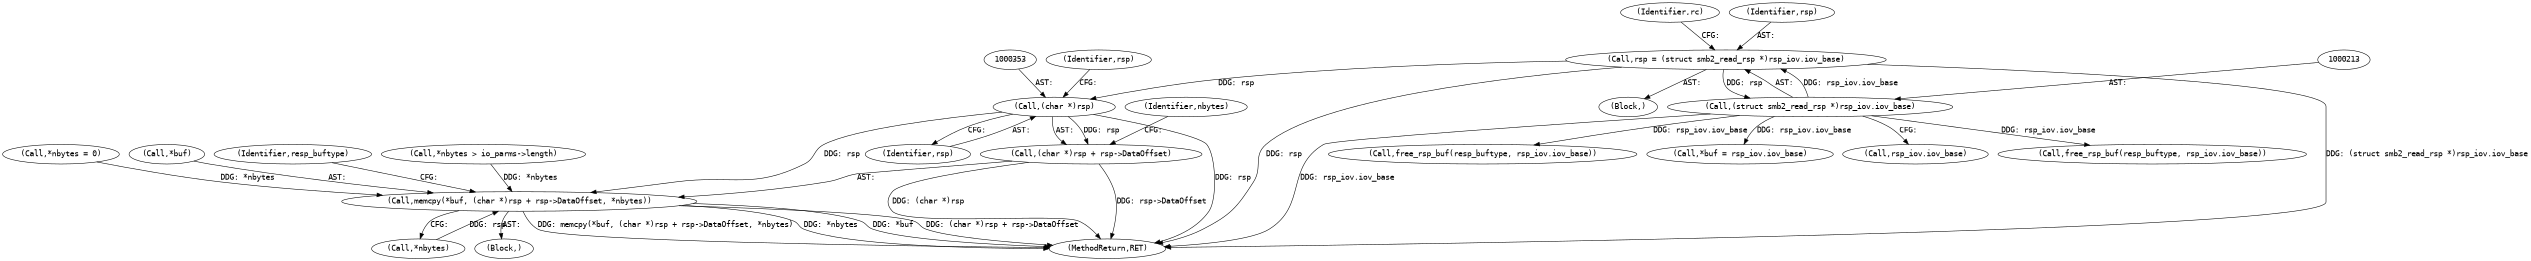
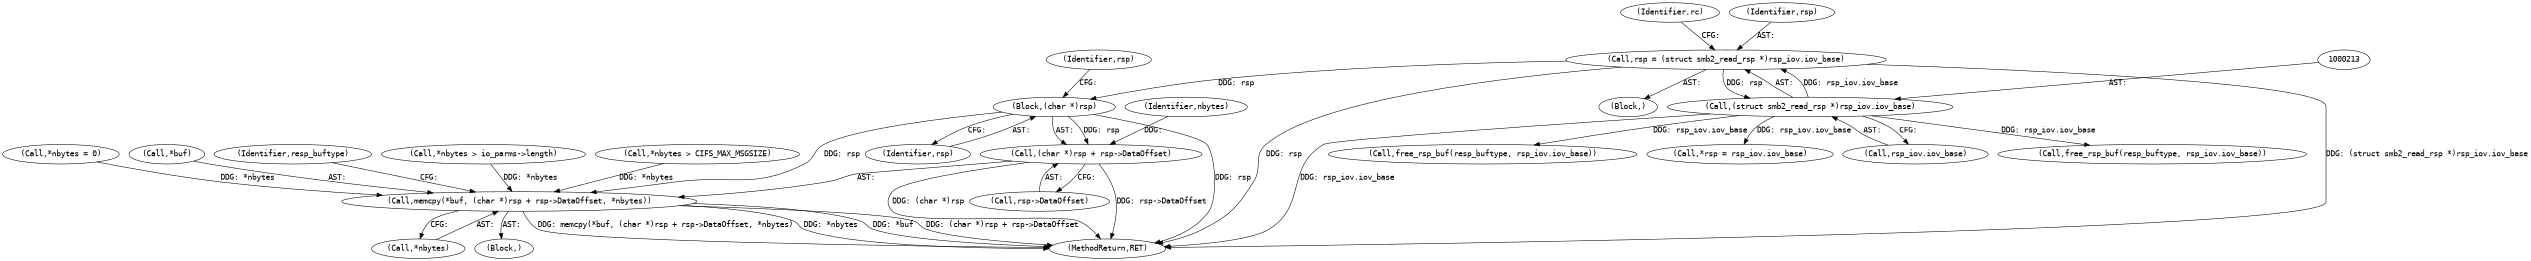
(1010, 60) -> none
(1054, 107) -> (1054, 107)
(1156, 131) -> (1156, 131)
none -> (1862, 134)
none -> (697, 154)
(1740, 154) -> (1740, 154)
none -> (1040, 201)
(488, 225) -> (488, 225)
